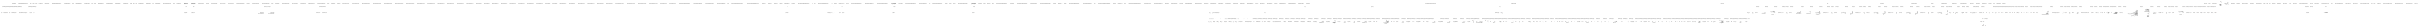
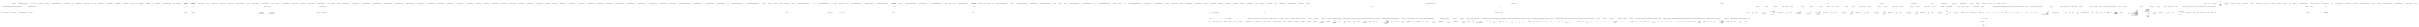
(1361, 17) -> (1355, 17)
